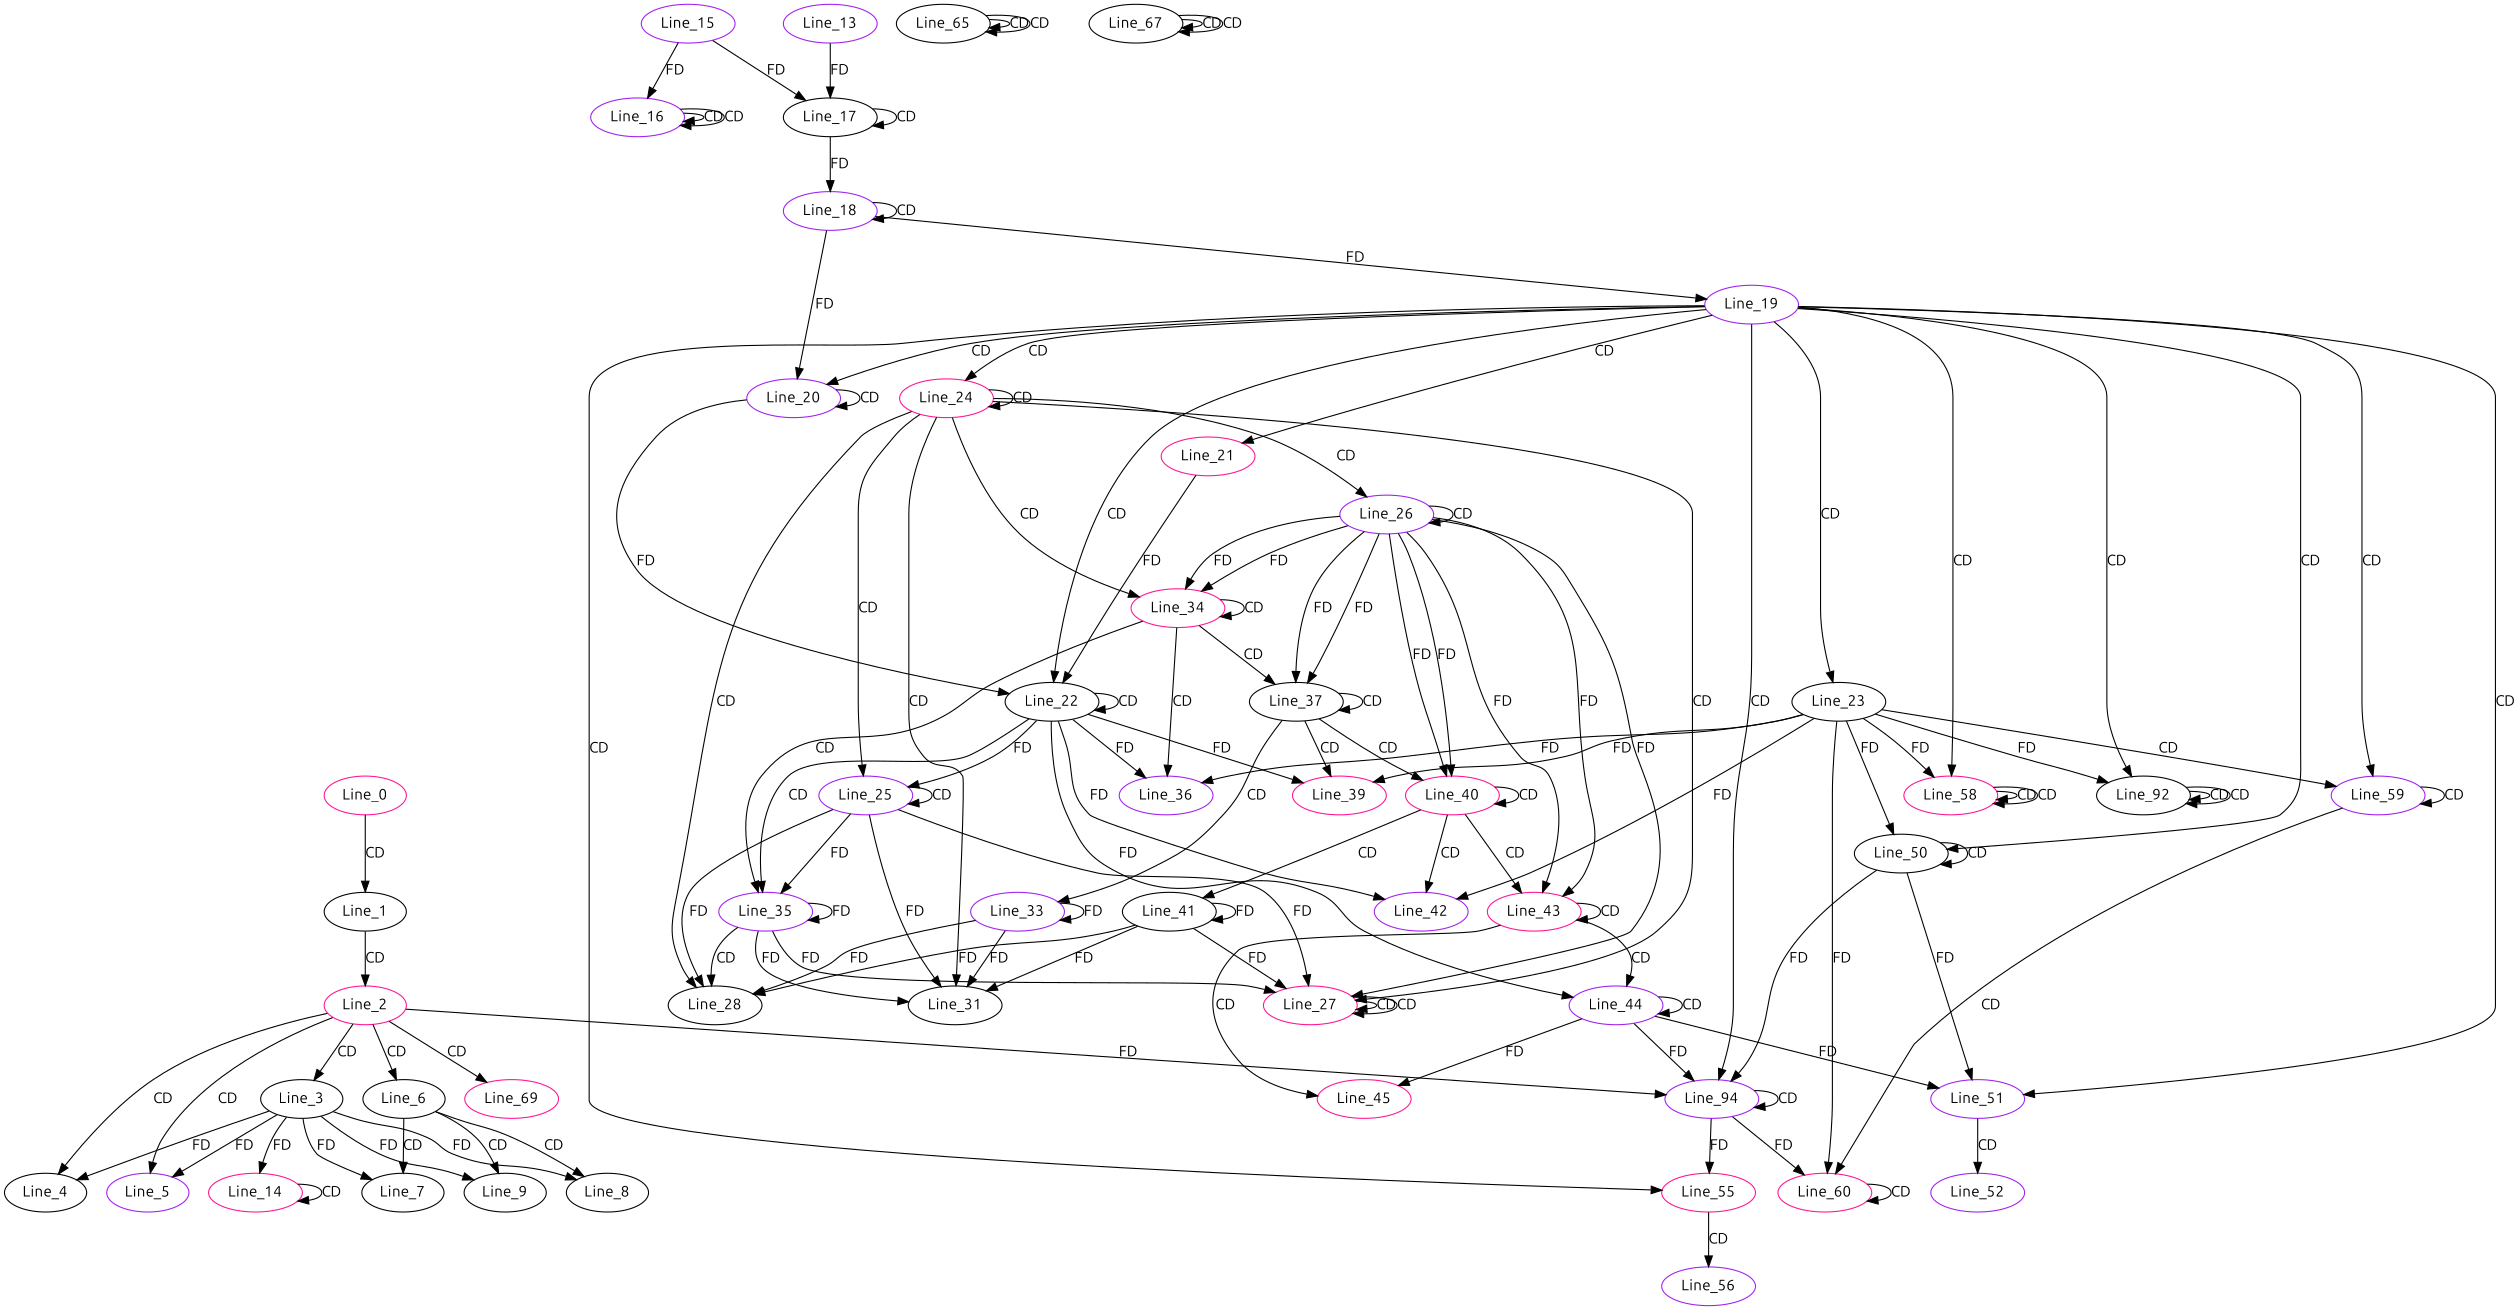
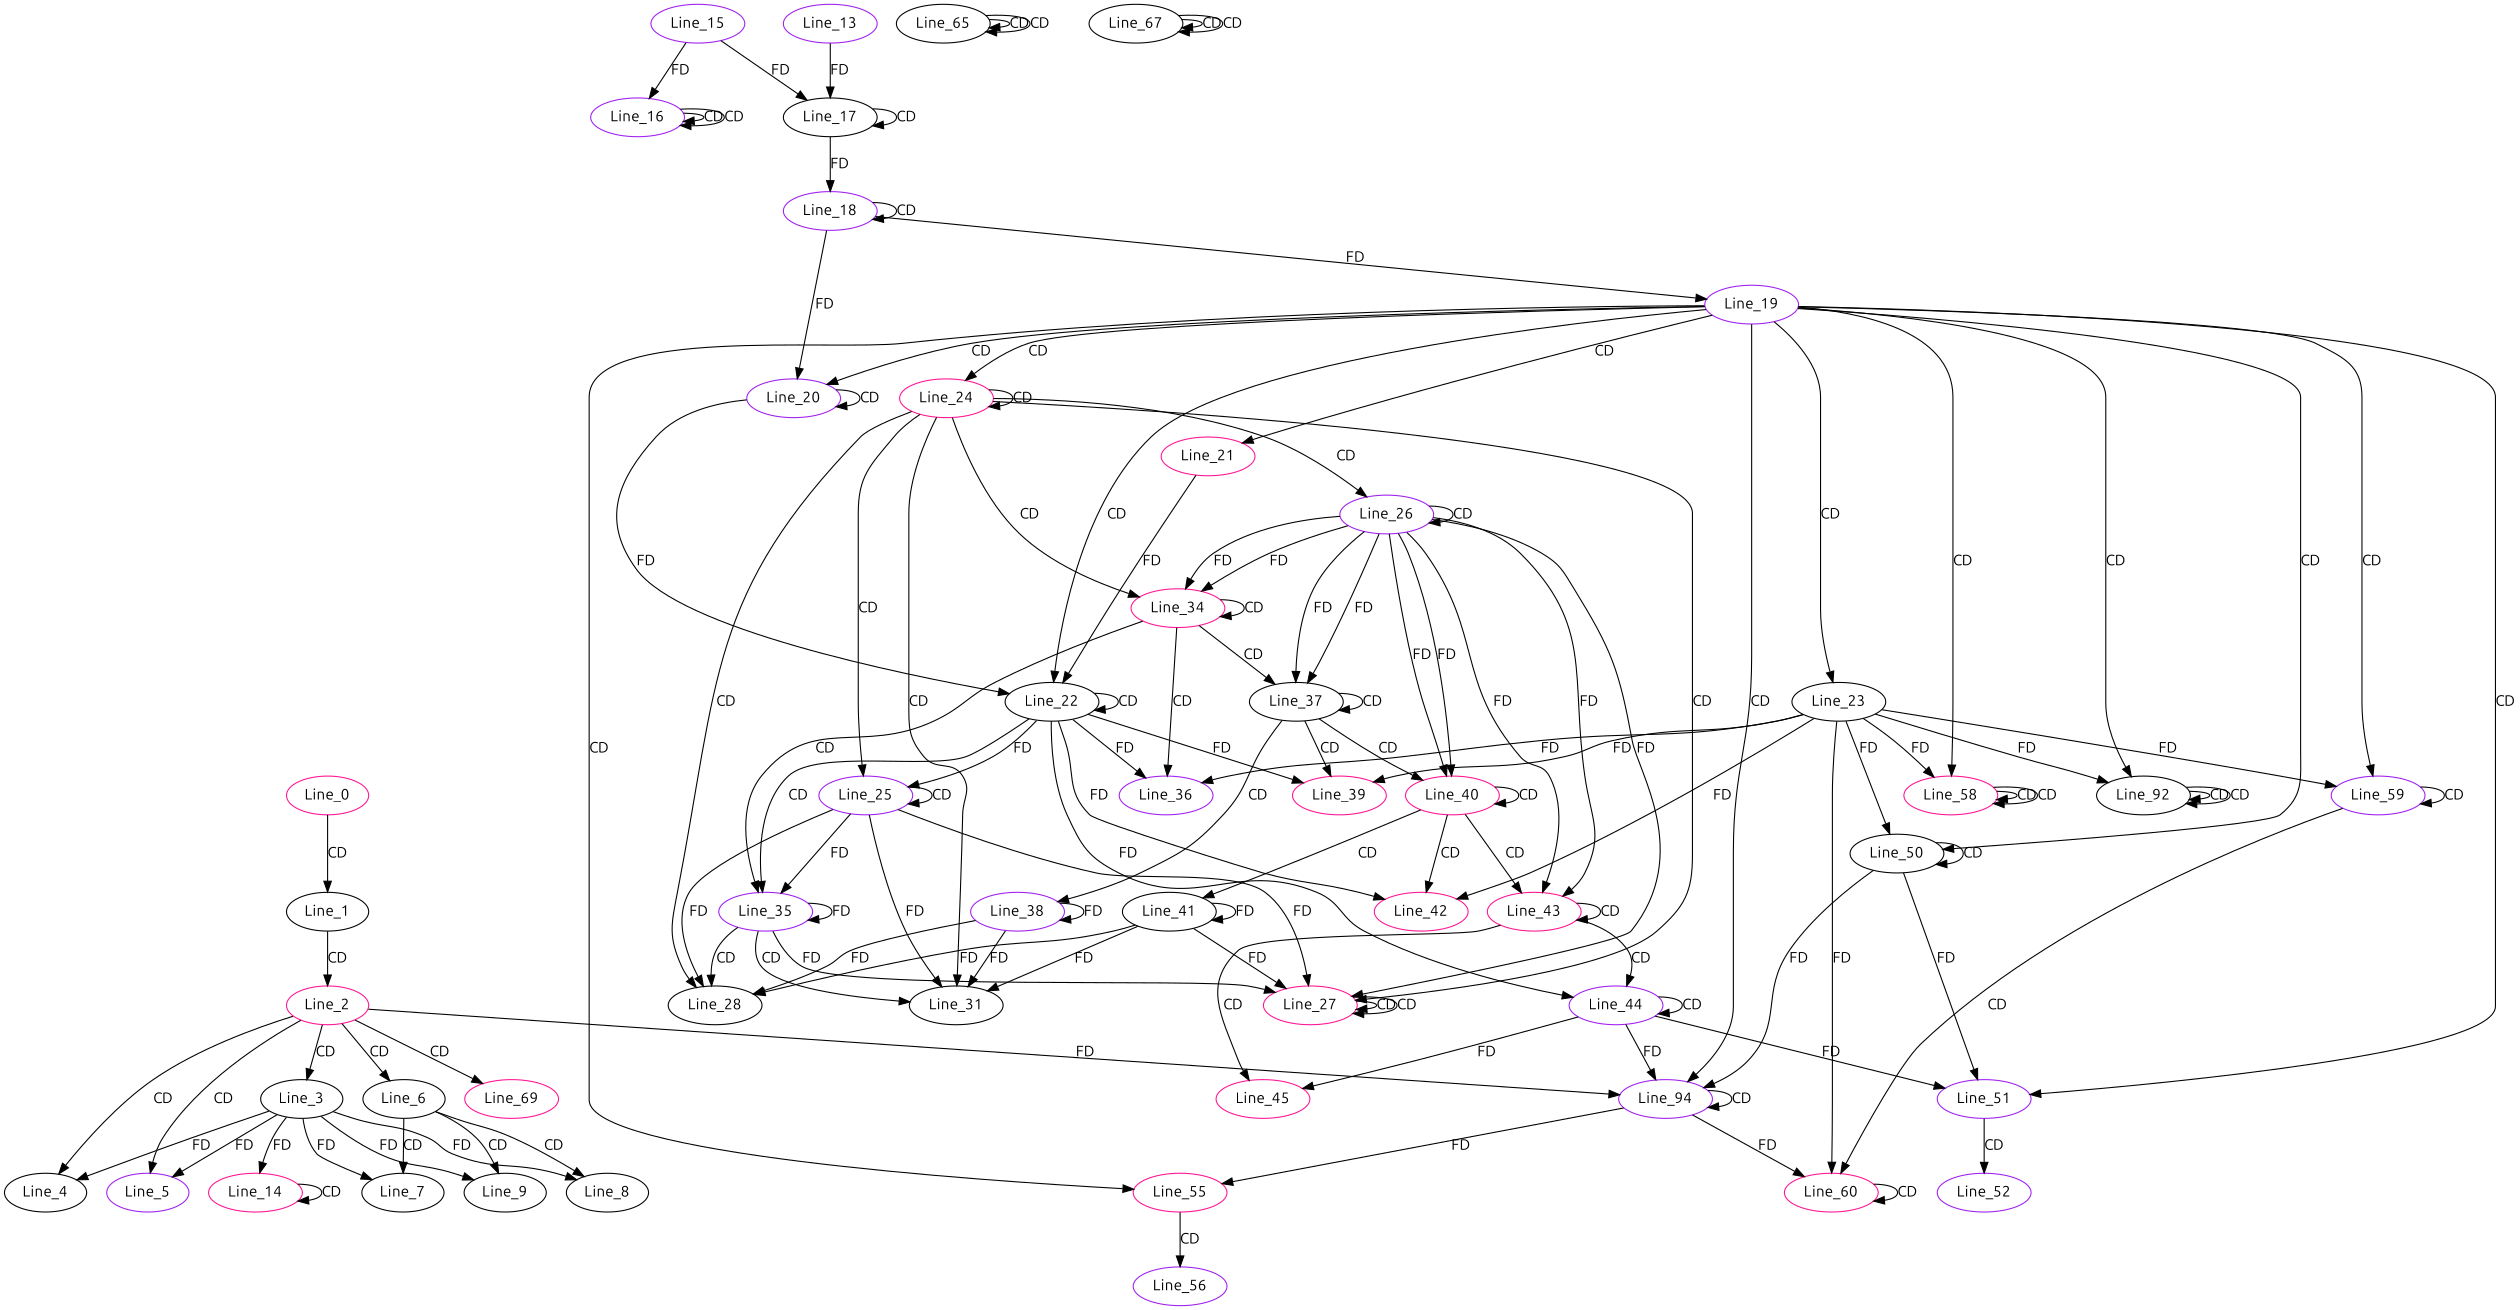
(2169, 749) -> (2168, 749)
(1018, 912) -> (1018, 912)
(1421, 912) -> (1421, 912)
(771, 959) -> (772, 959)
